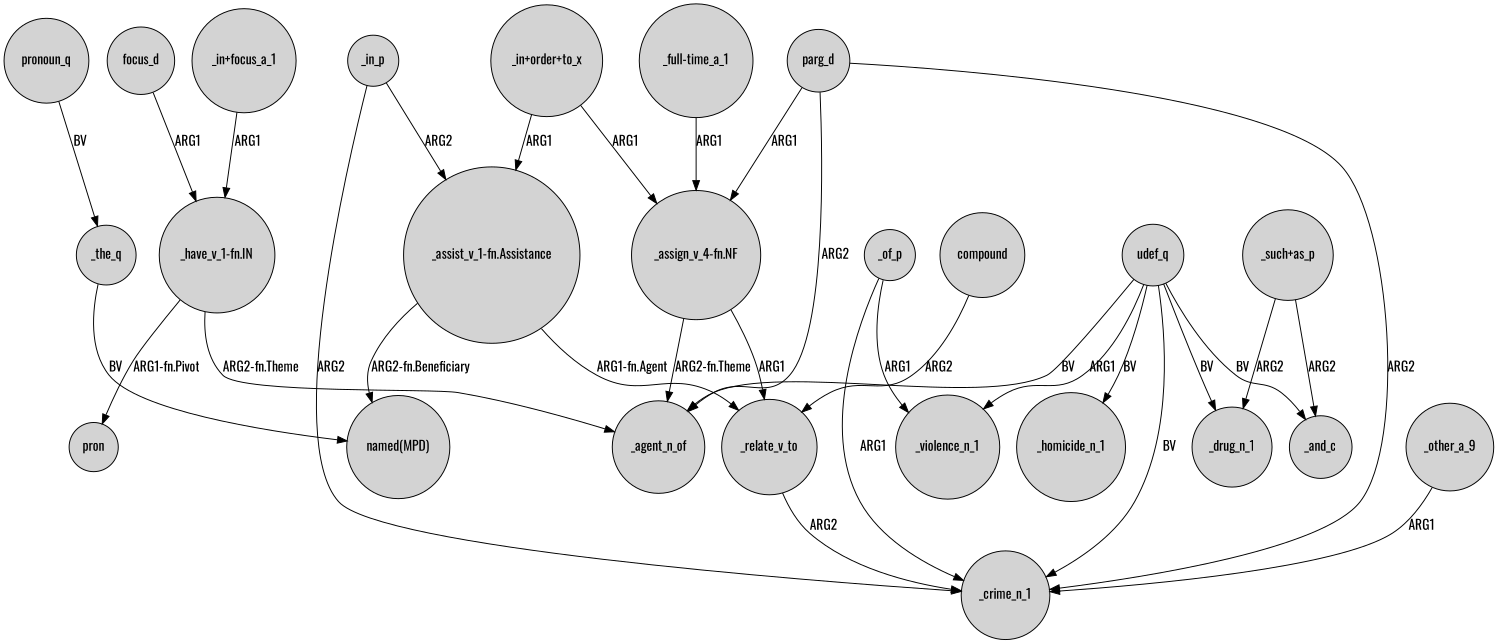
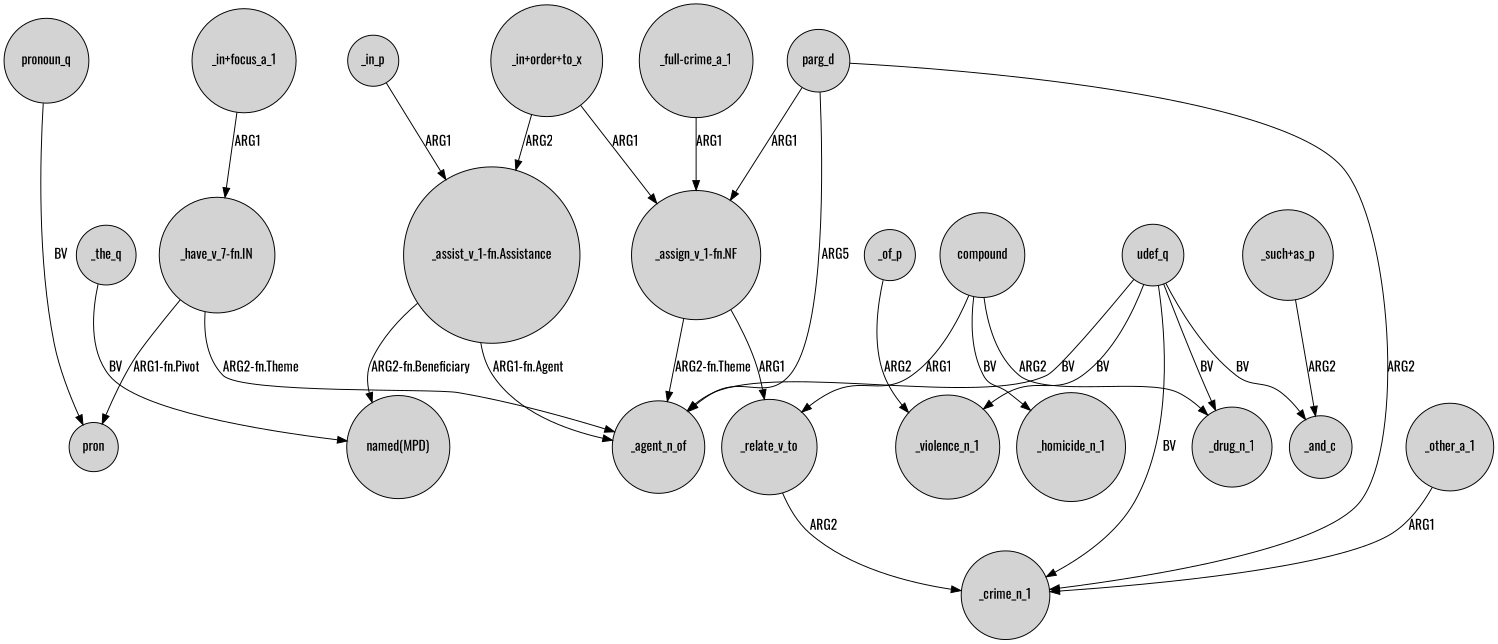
(141, 61) -> none
(696, 61) -> (696, 61)
(439, 142) -> (439, 142)
(539, 142) -> (539, 142)
(77, 159) -> (44, 262)
(217, 255) -> (217, 255)
(696, 255) -> (696, 255)
(835, 255) -> (835, 255)
(1132, 341) -> (978, 361)
(1261, 349) -> (1075, 387)
(898, 368) -> (898, 368)
(939, 368) -> (939, 368)
(1103, 368) -> (1103, 368)
(629, 385) -> (511, 395)
(1450, 447) -> (1450, 447)
(844, 450) -> none
(431, 534) -> none
